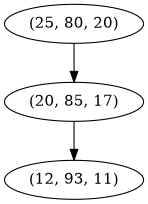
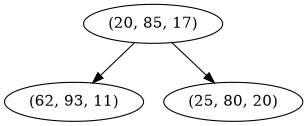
(74, 58) -> (189, 59)
(74, 180) -> (74, 102)
